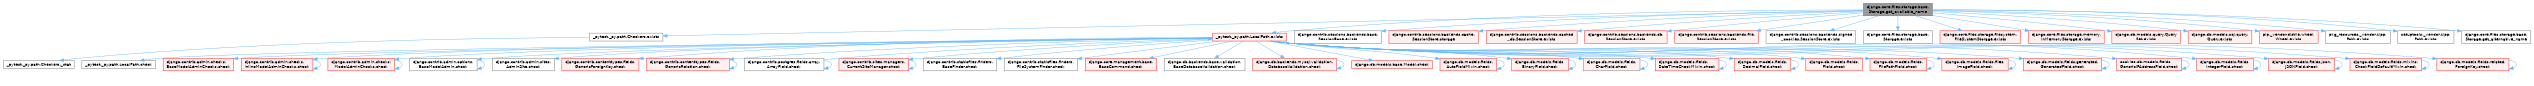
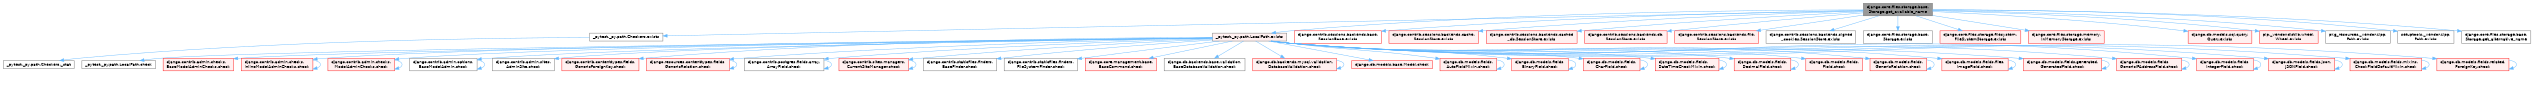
(1250, 37) -> (1250, 37)
(1338, 37) -> (1338, 37)
(1434, 37) -> (1434, 37)
(2146, 37) -> none
(1016, 47) -> (1020, 46)
(688, 65) -> (688, 65)
(1612, 65) -> (1612, 65)
(1898, 65) -> (1898, 65)
(2149, 65) -> (2149, 65)
